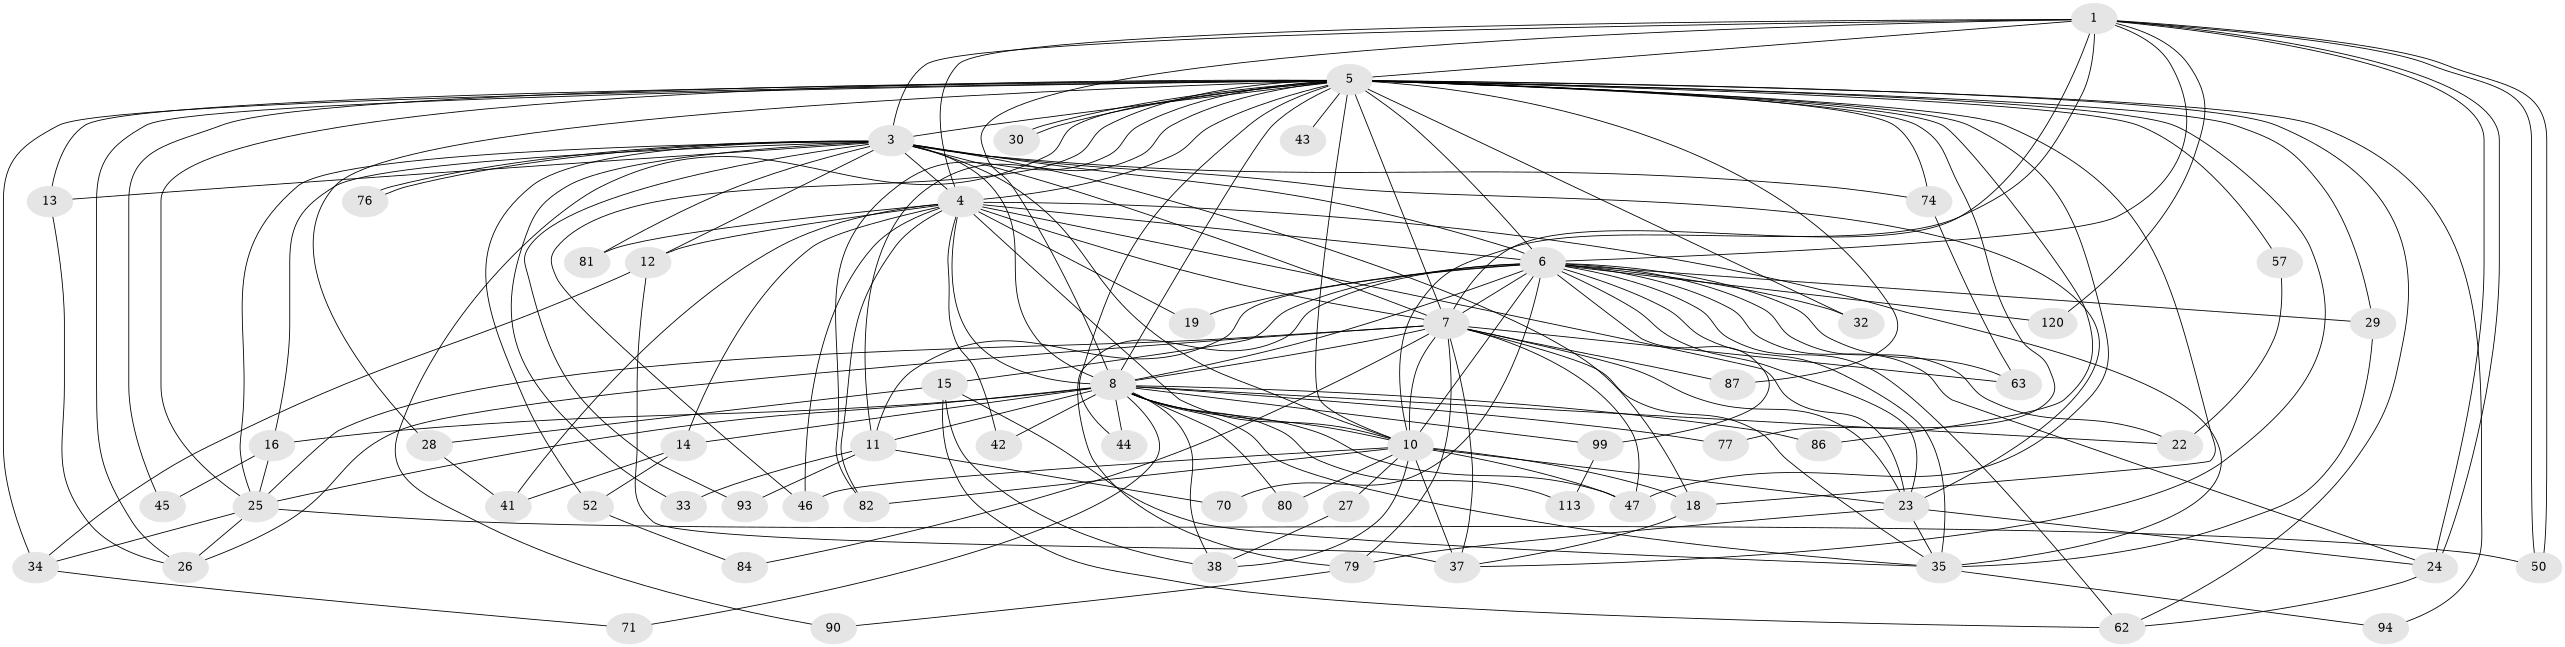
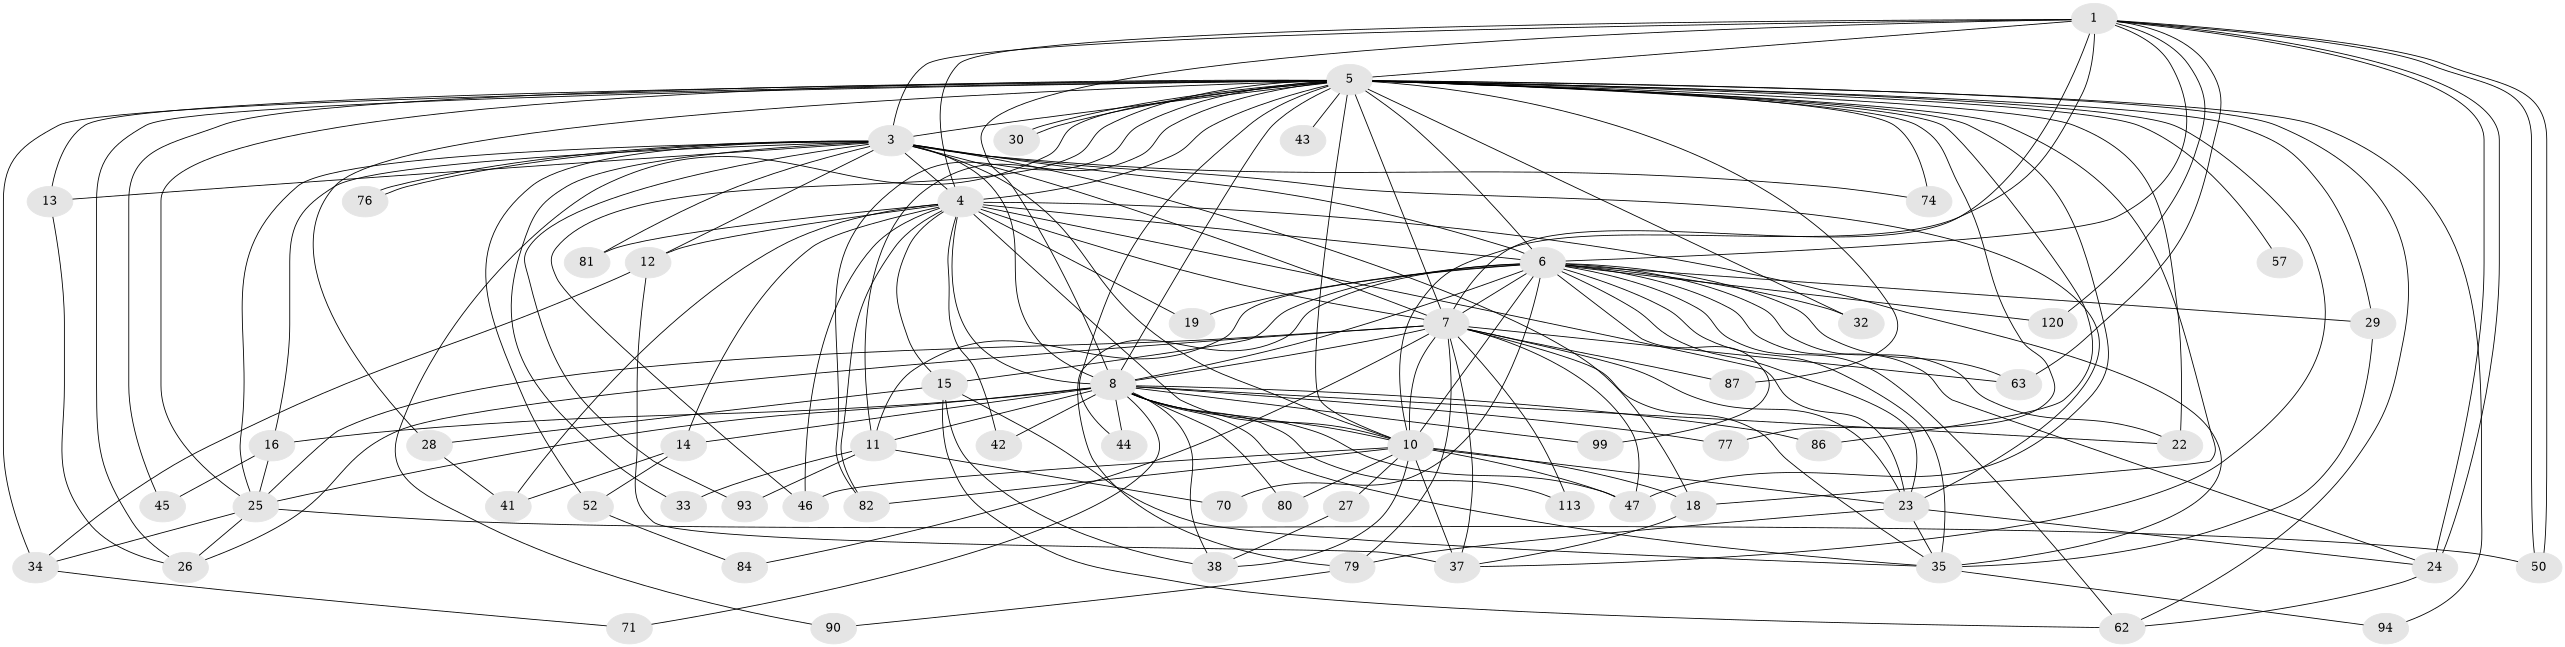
(1967, 287) -> (2198, 199)
none -> (897, 288)
(2259, 366) -> (1976, 110)
(1585, 477) -> (1510, 398)
